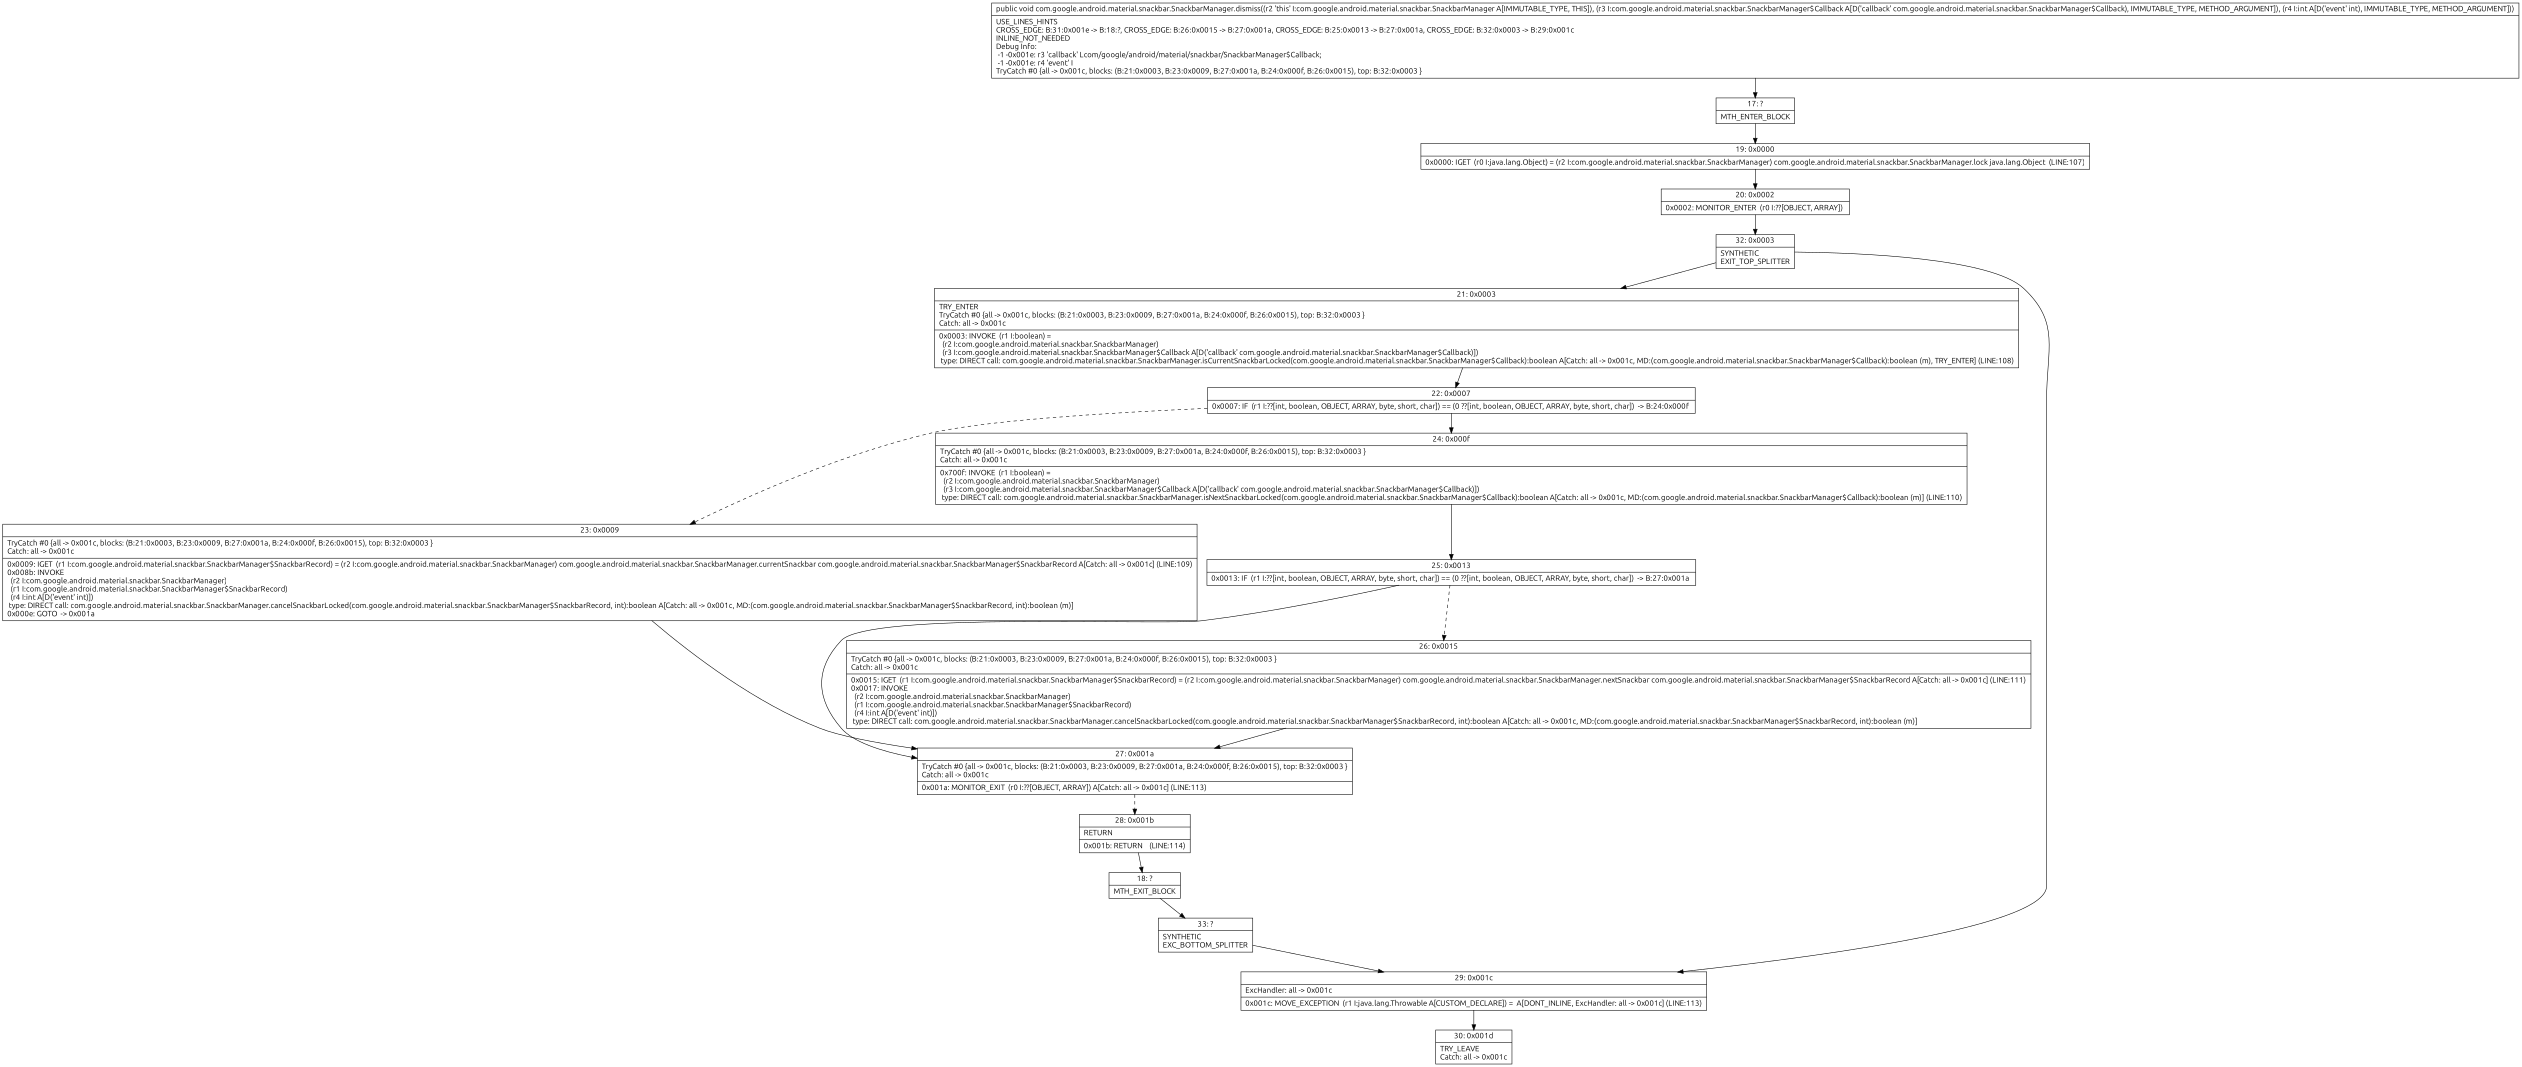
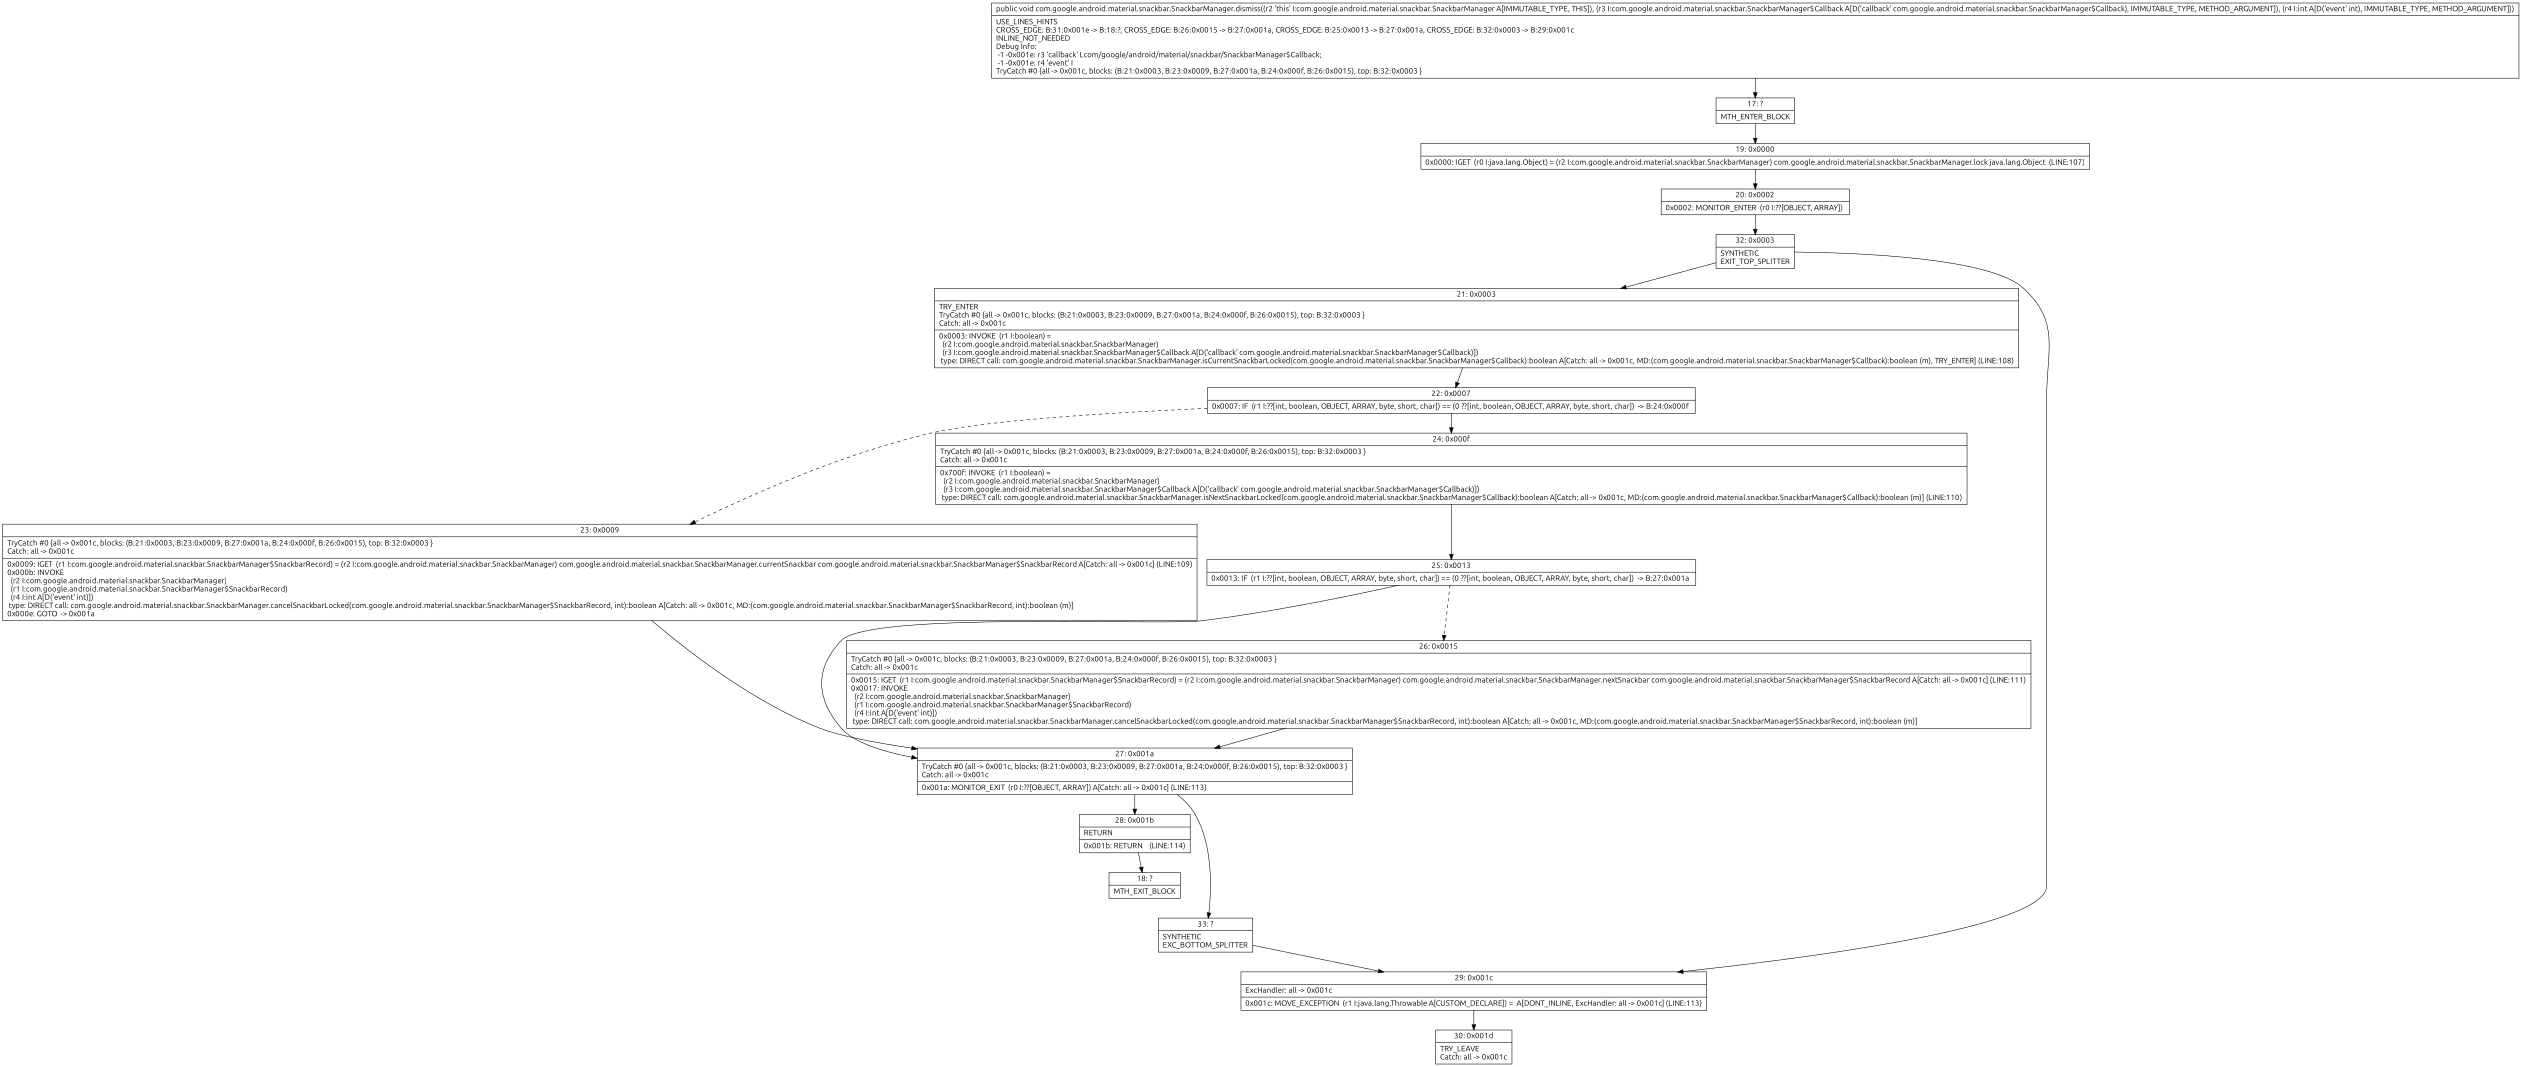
(37, 573) -> (37, 573)
(1135, 802) -> (1135, 802)
(1170, 906) -> (1207, 849)
